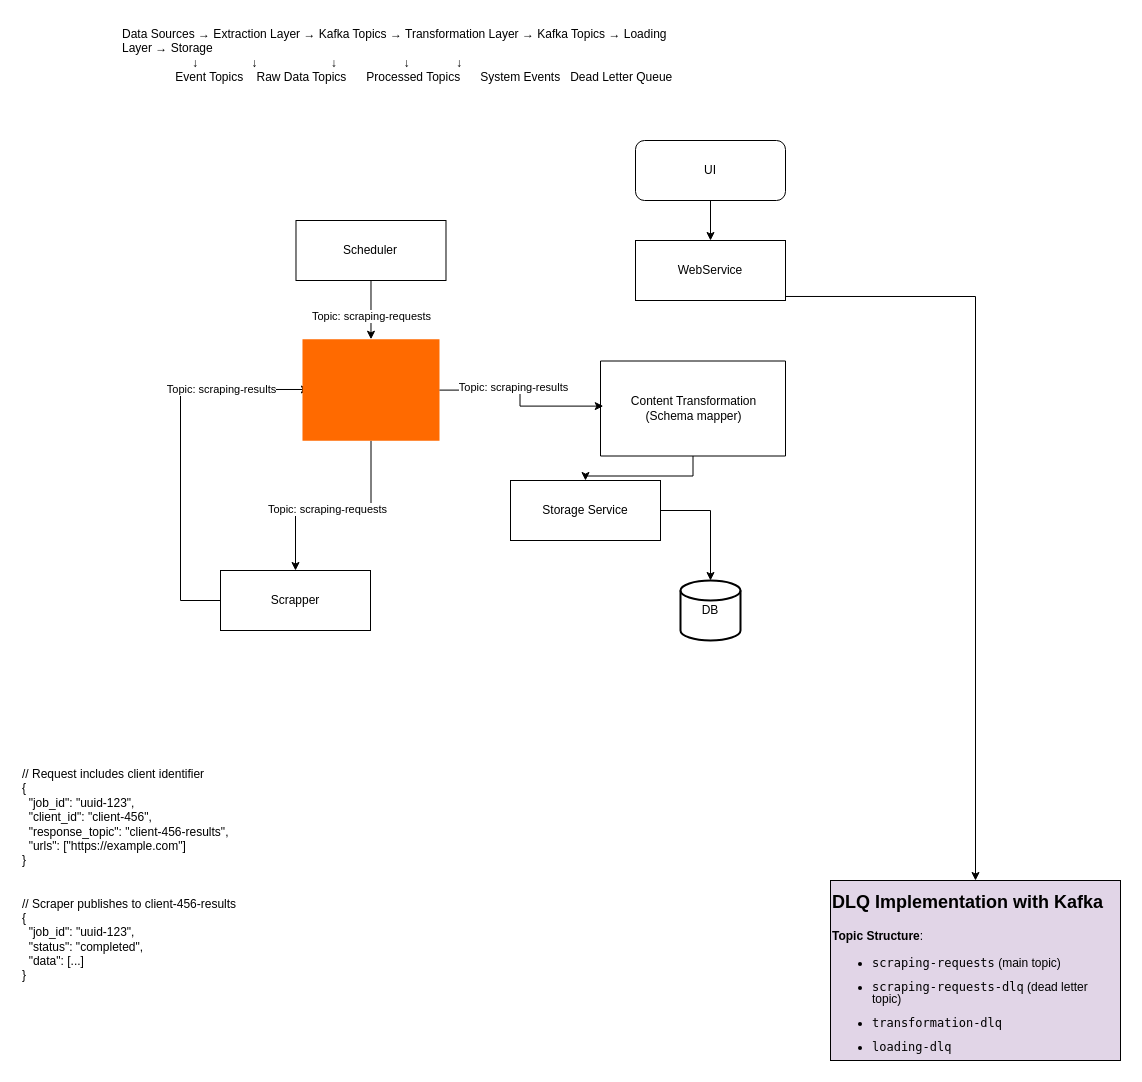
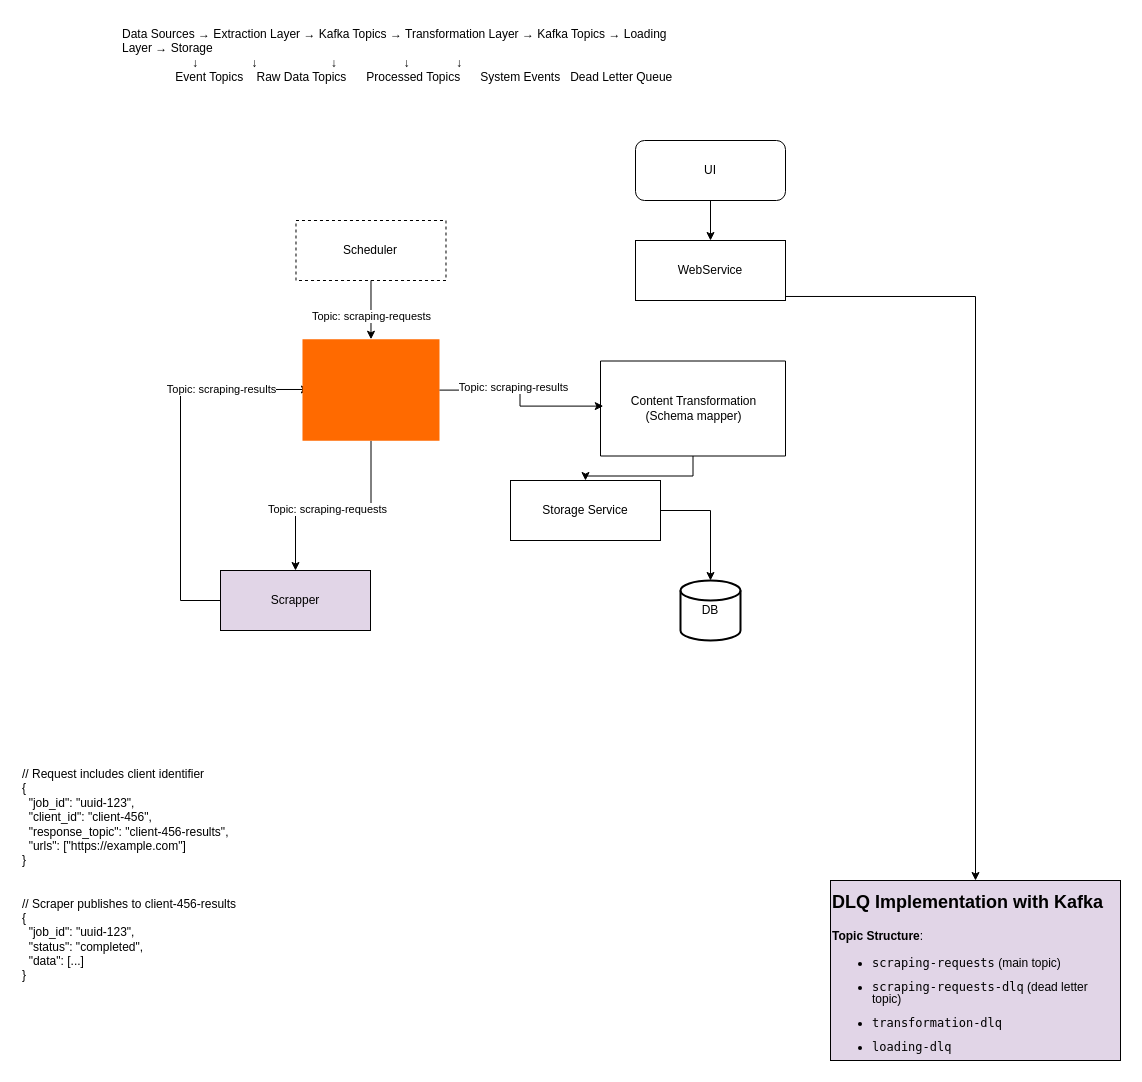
(371, 251) -> (371, 251)
(296, 601) -> (296, 601)
